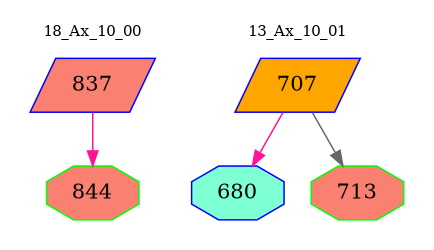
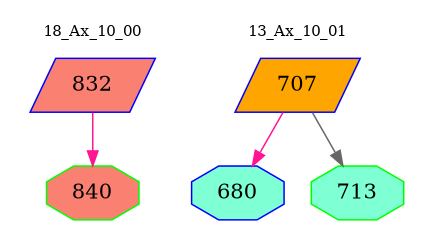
(93, 85) -> (93, 85)
(93, 193) -> (93, 193)
(358, 193) -> (358, 193)
